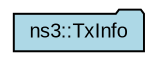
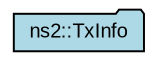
(79, 33) -> (79, 33)
